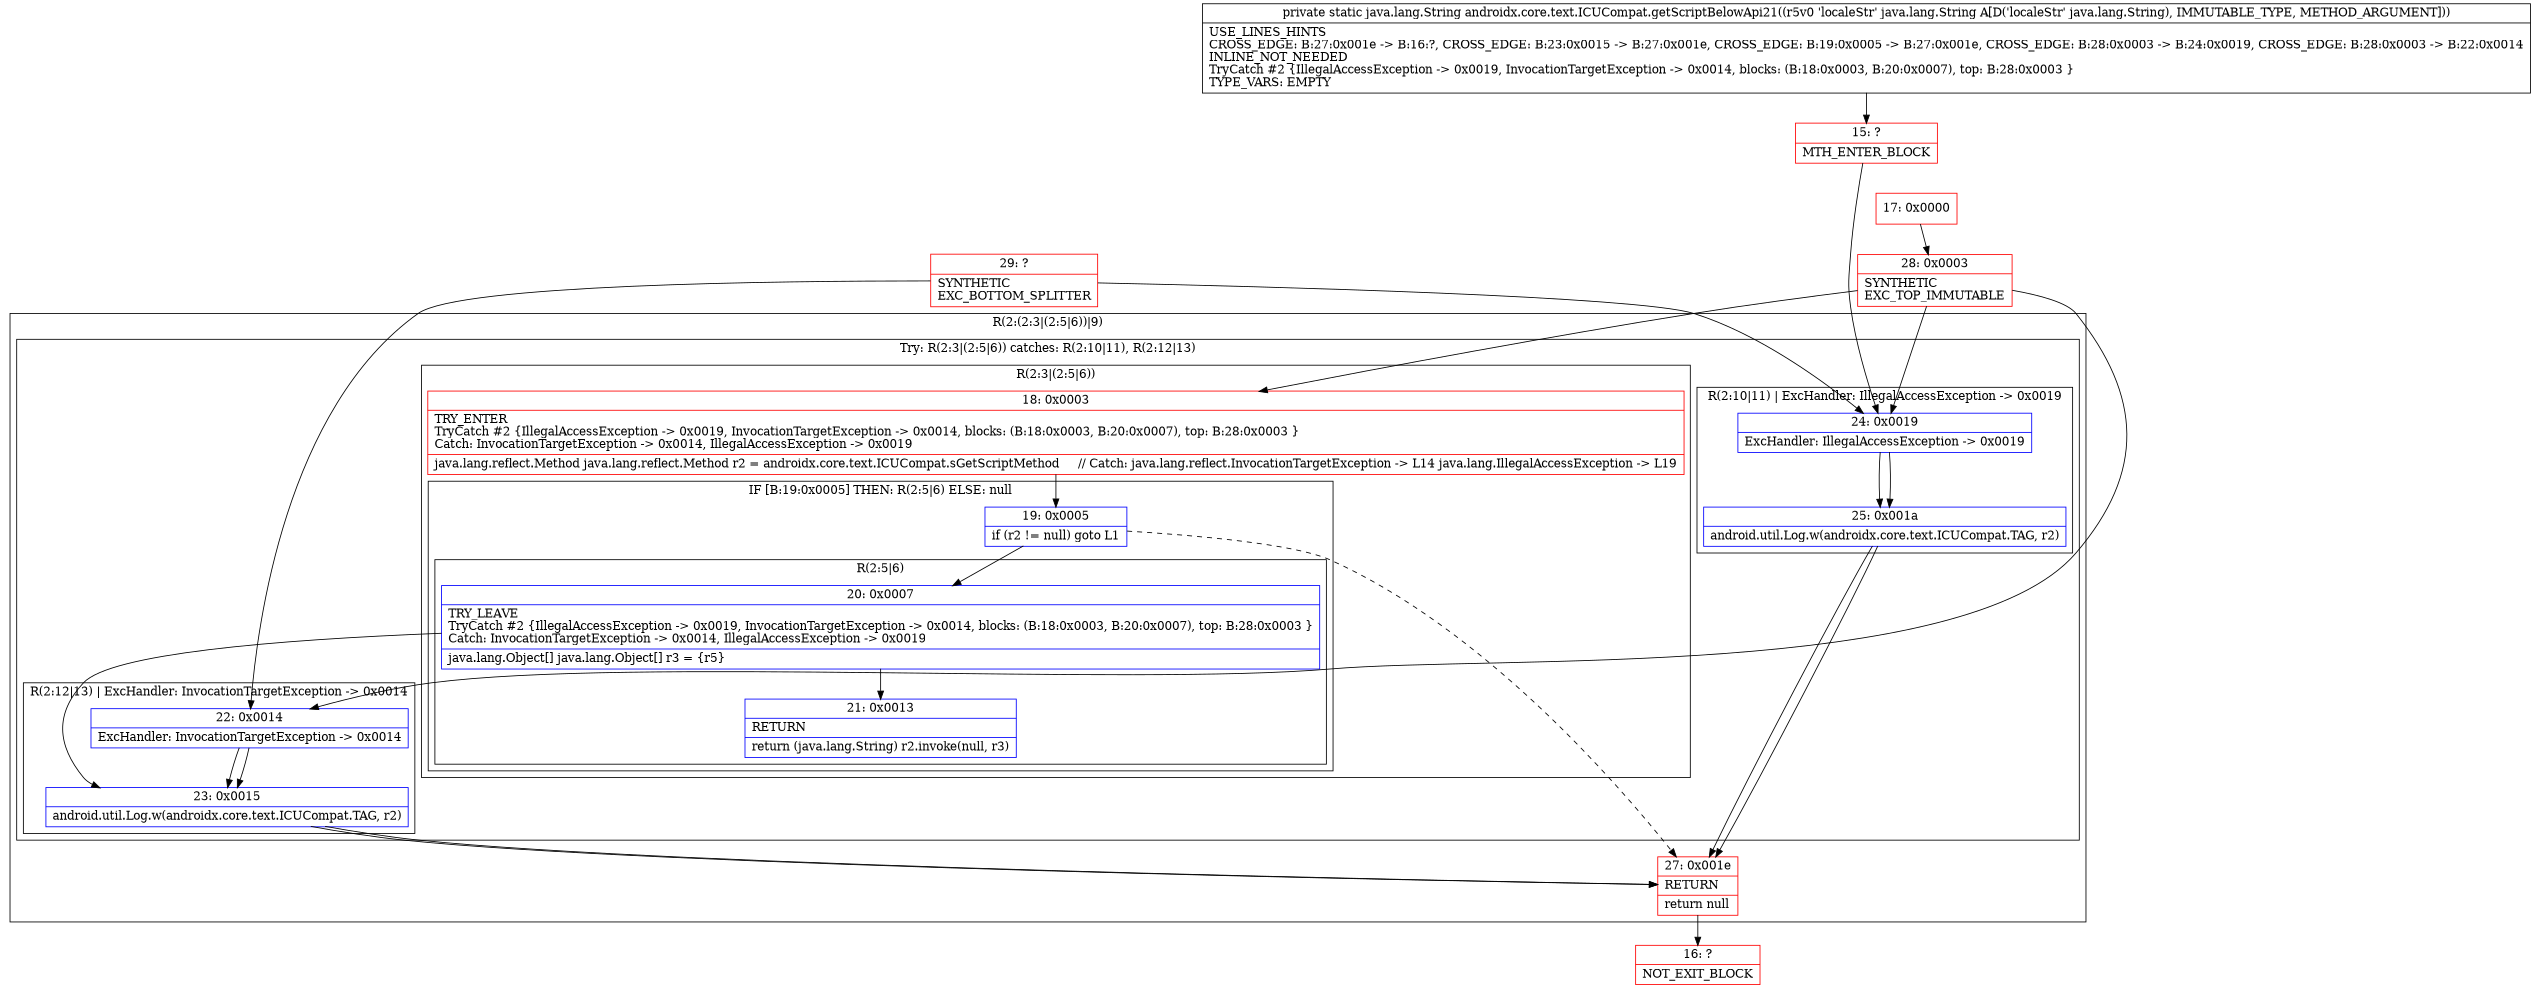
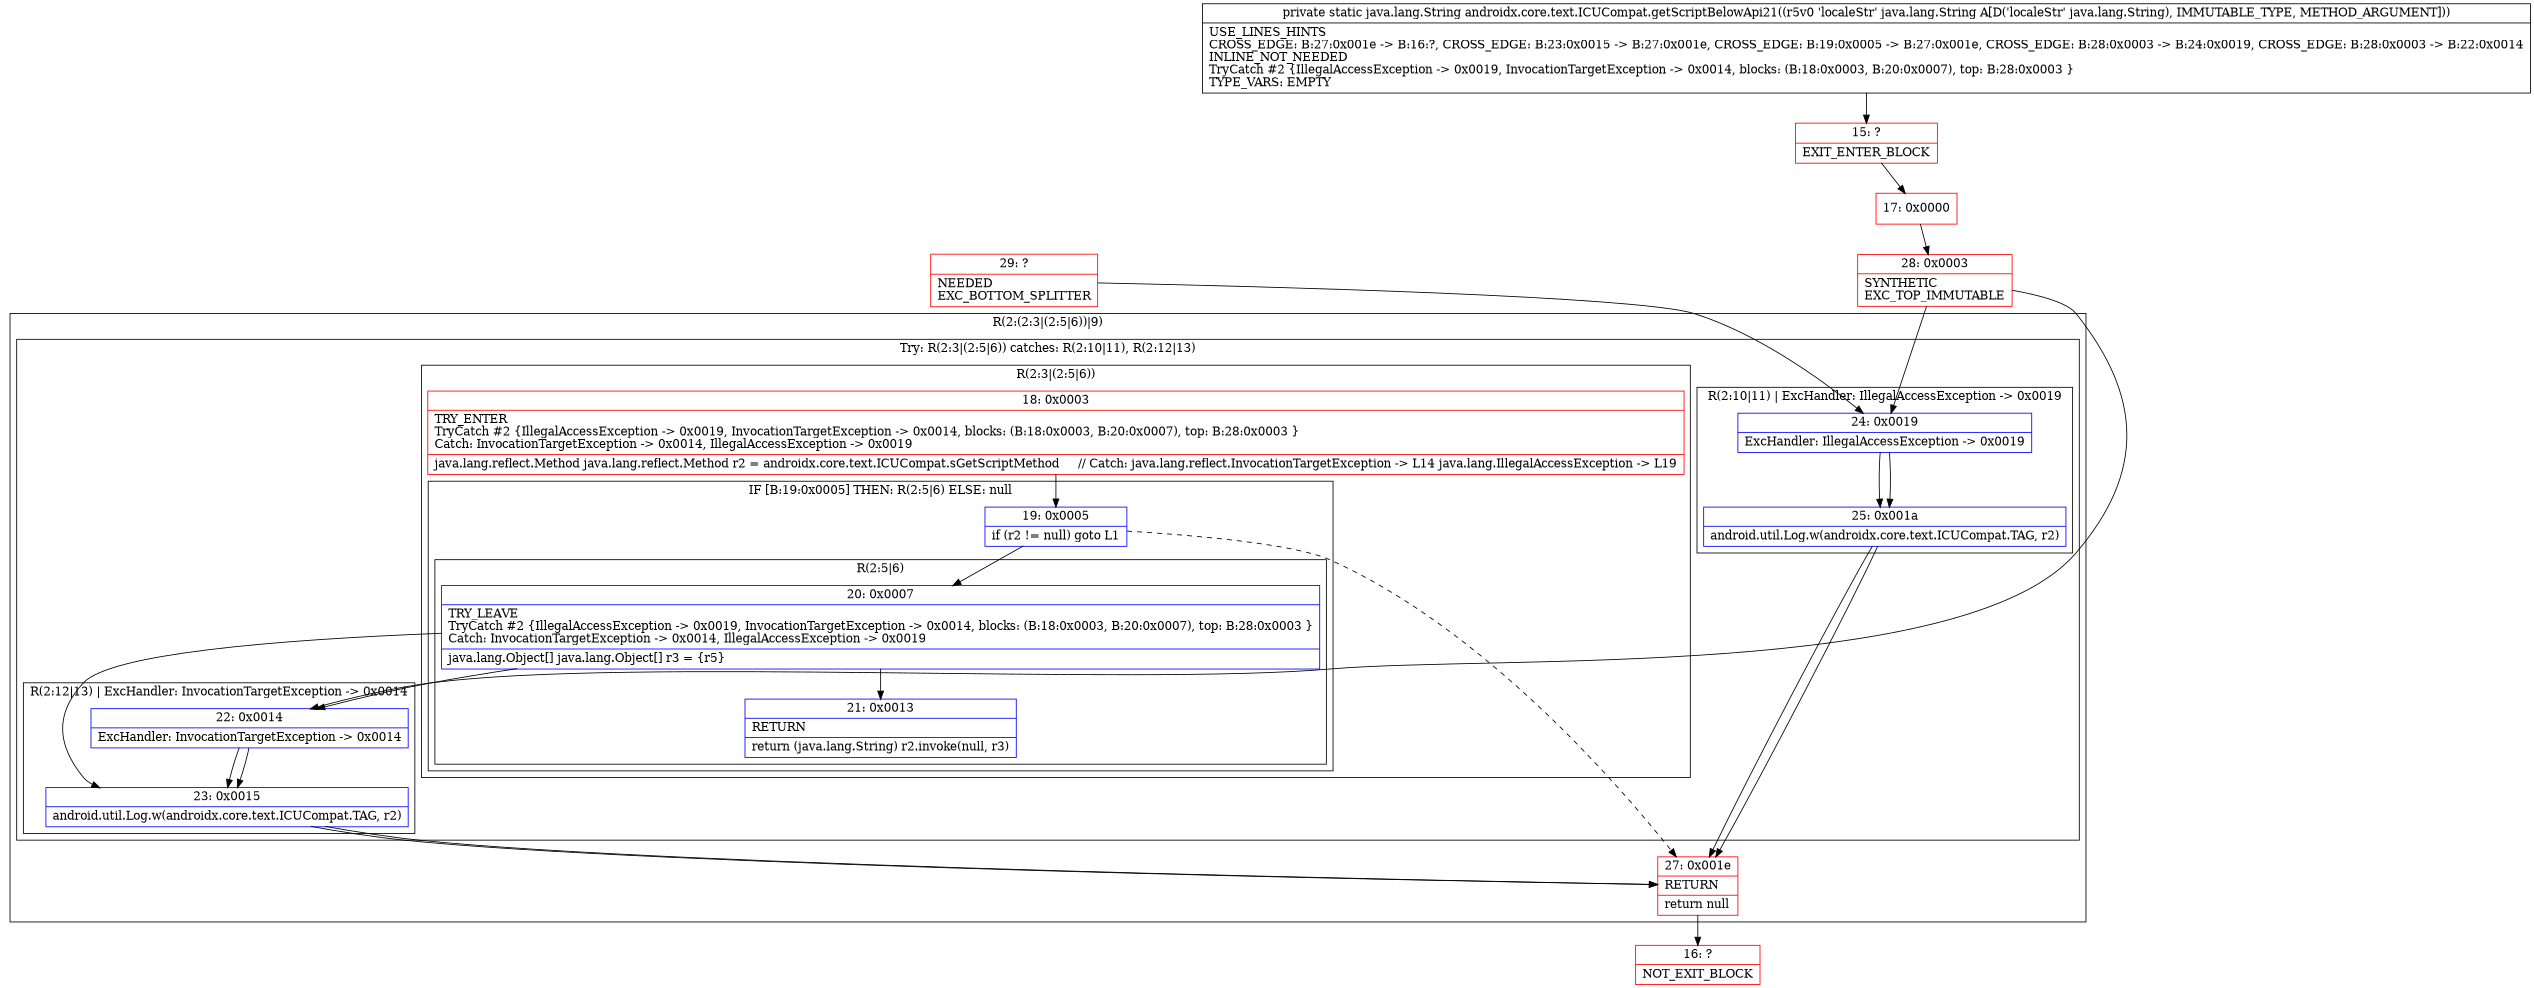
(1866, 153) -> (1866, 153)
(974, 284) -> (965, 284)
(1849, 285) -> (1891, 175)
(457, 302) -> (420, 685)
(1577, 333) -> none
